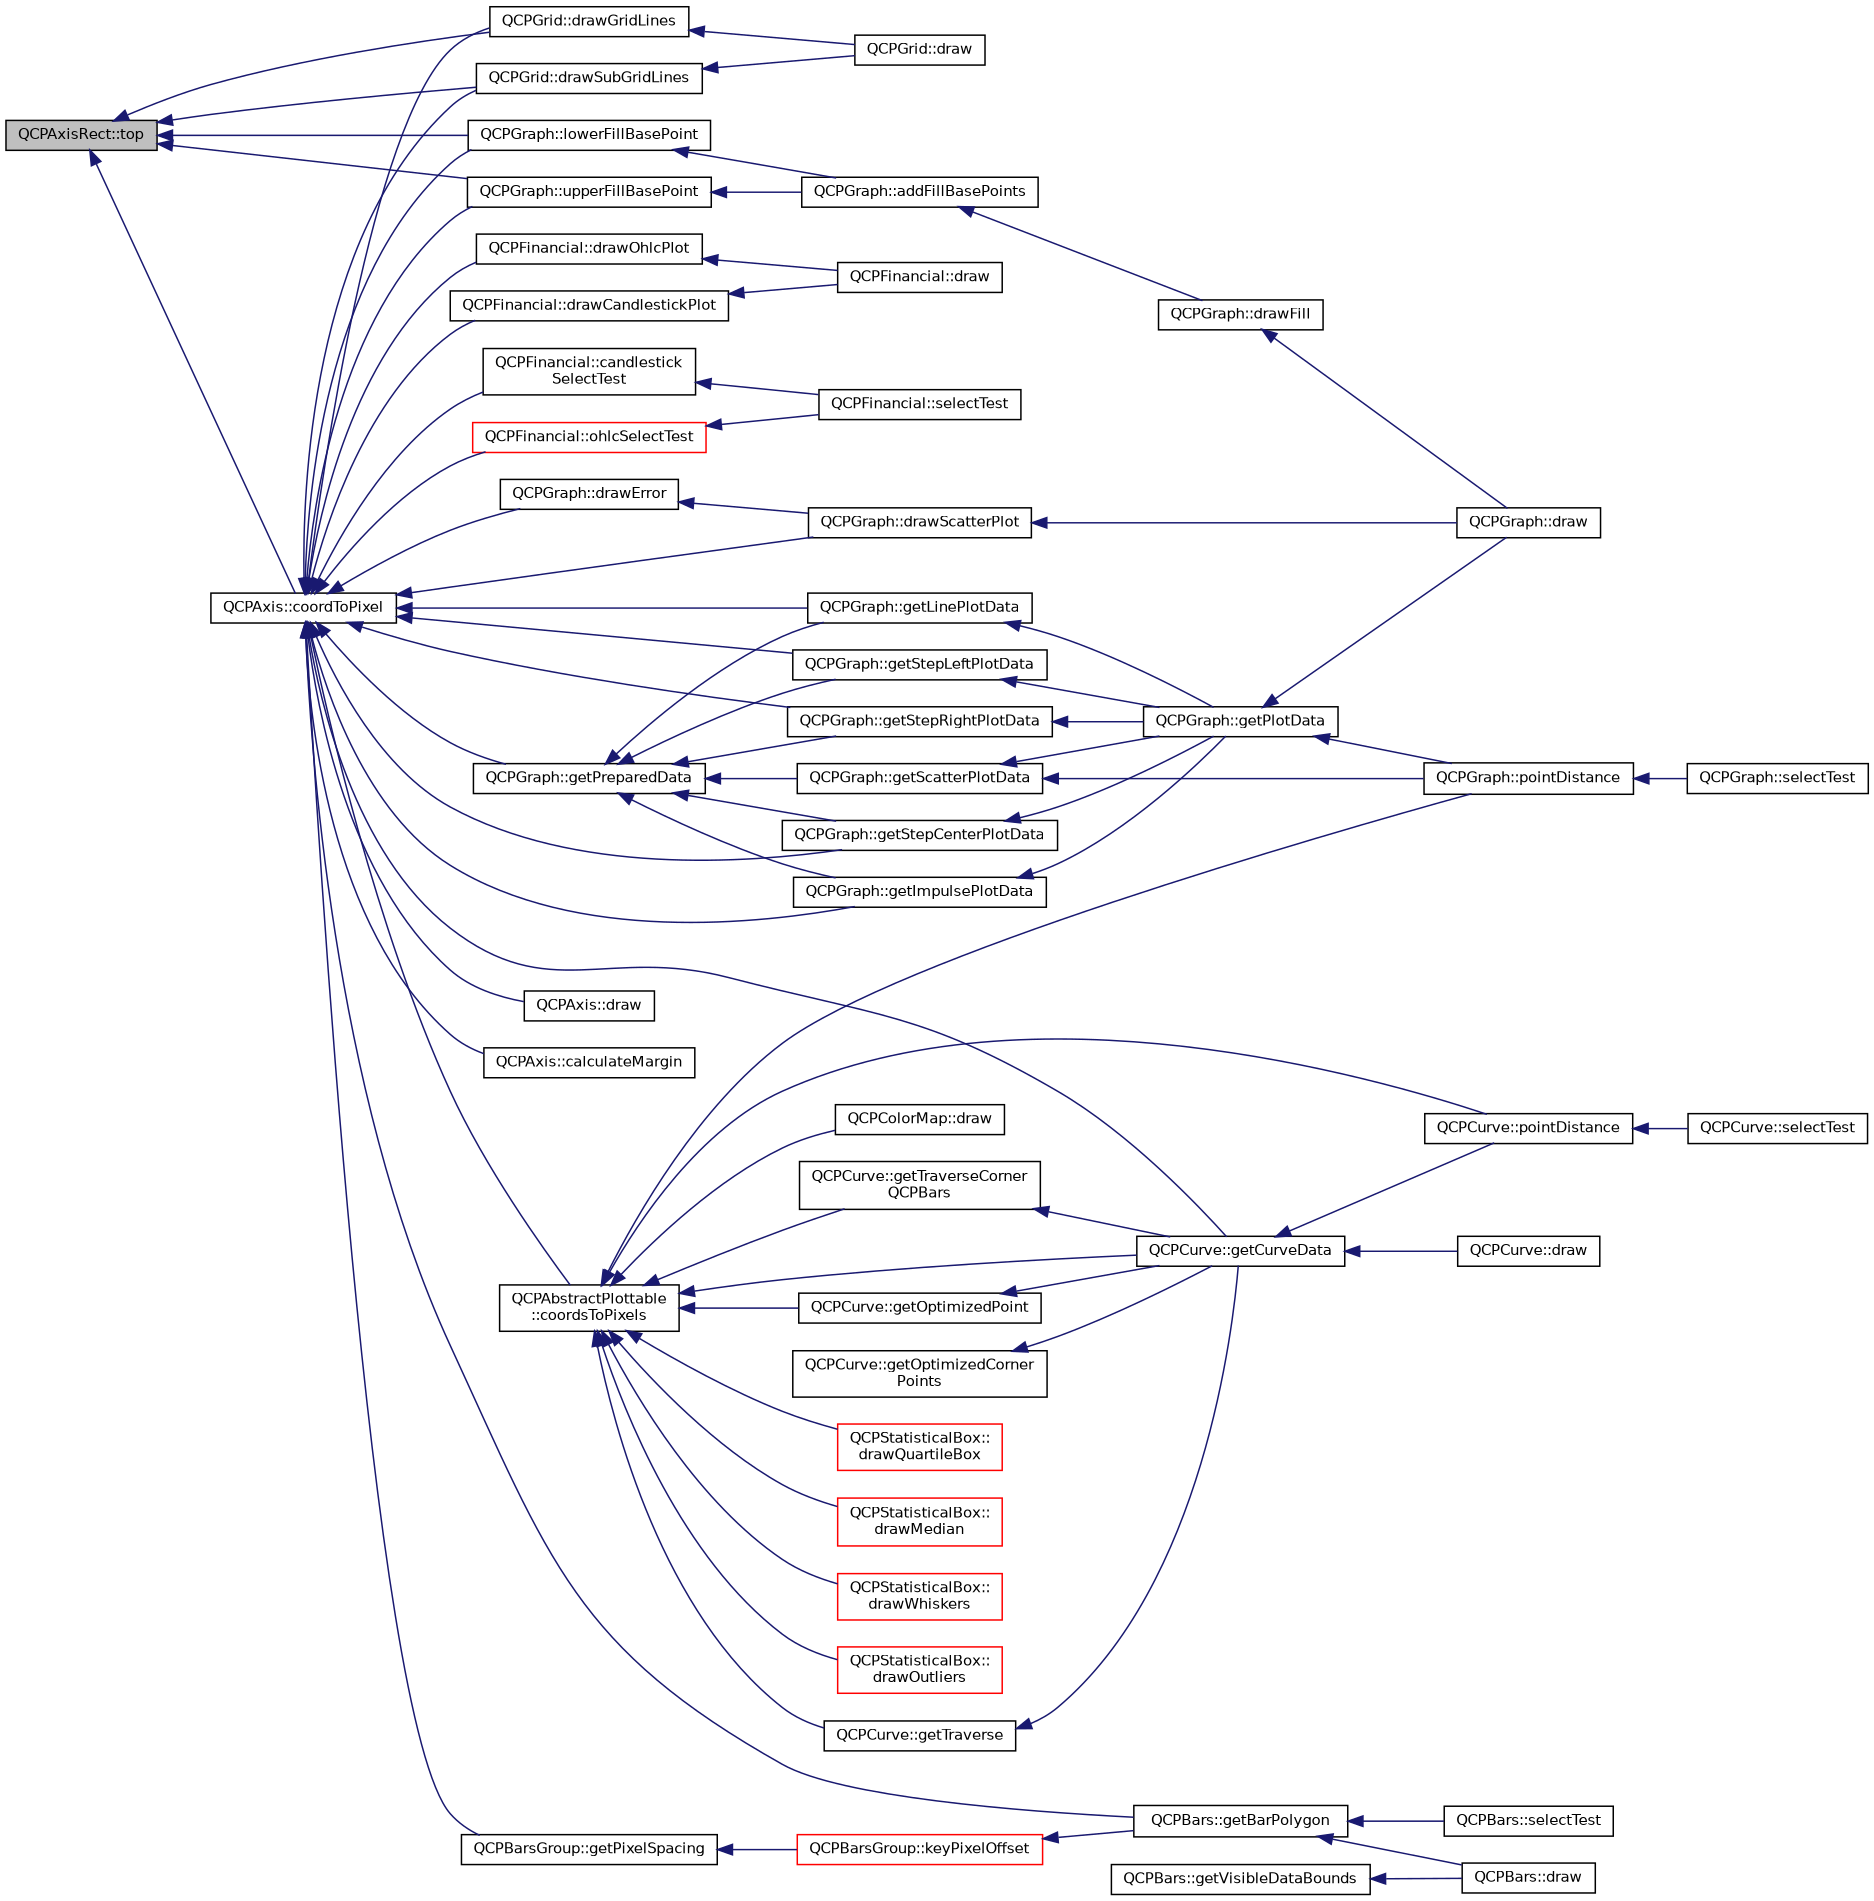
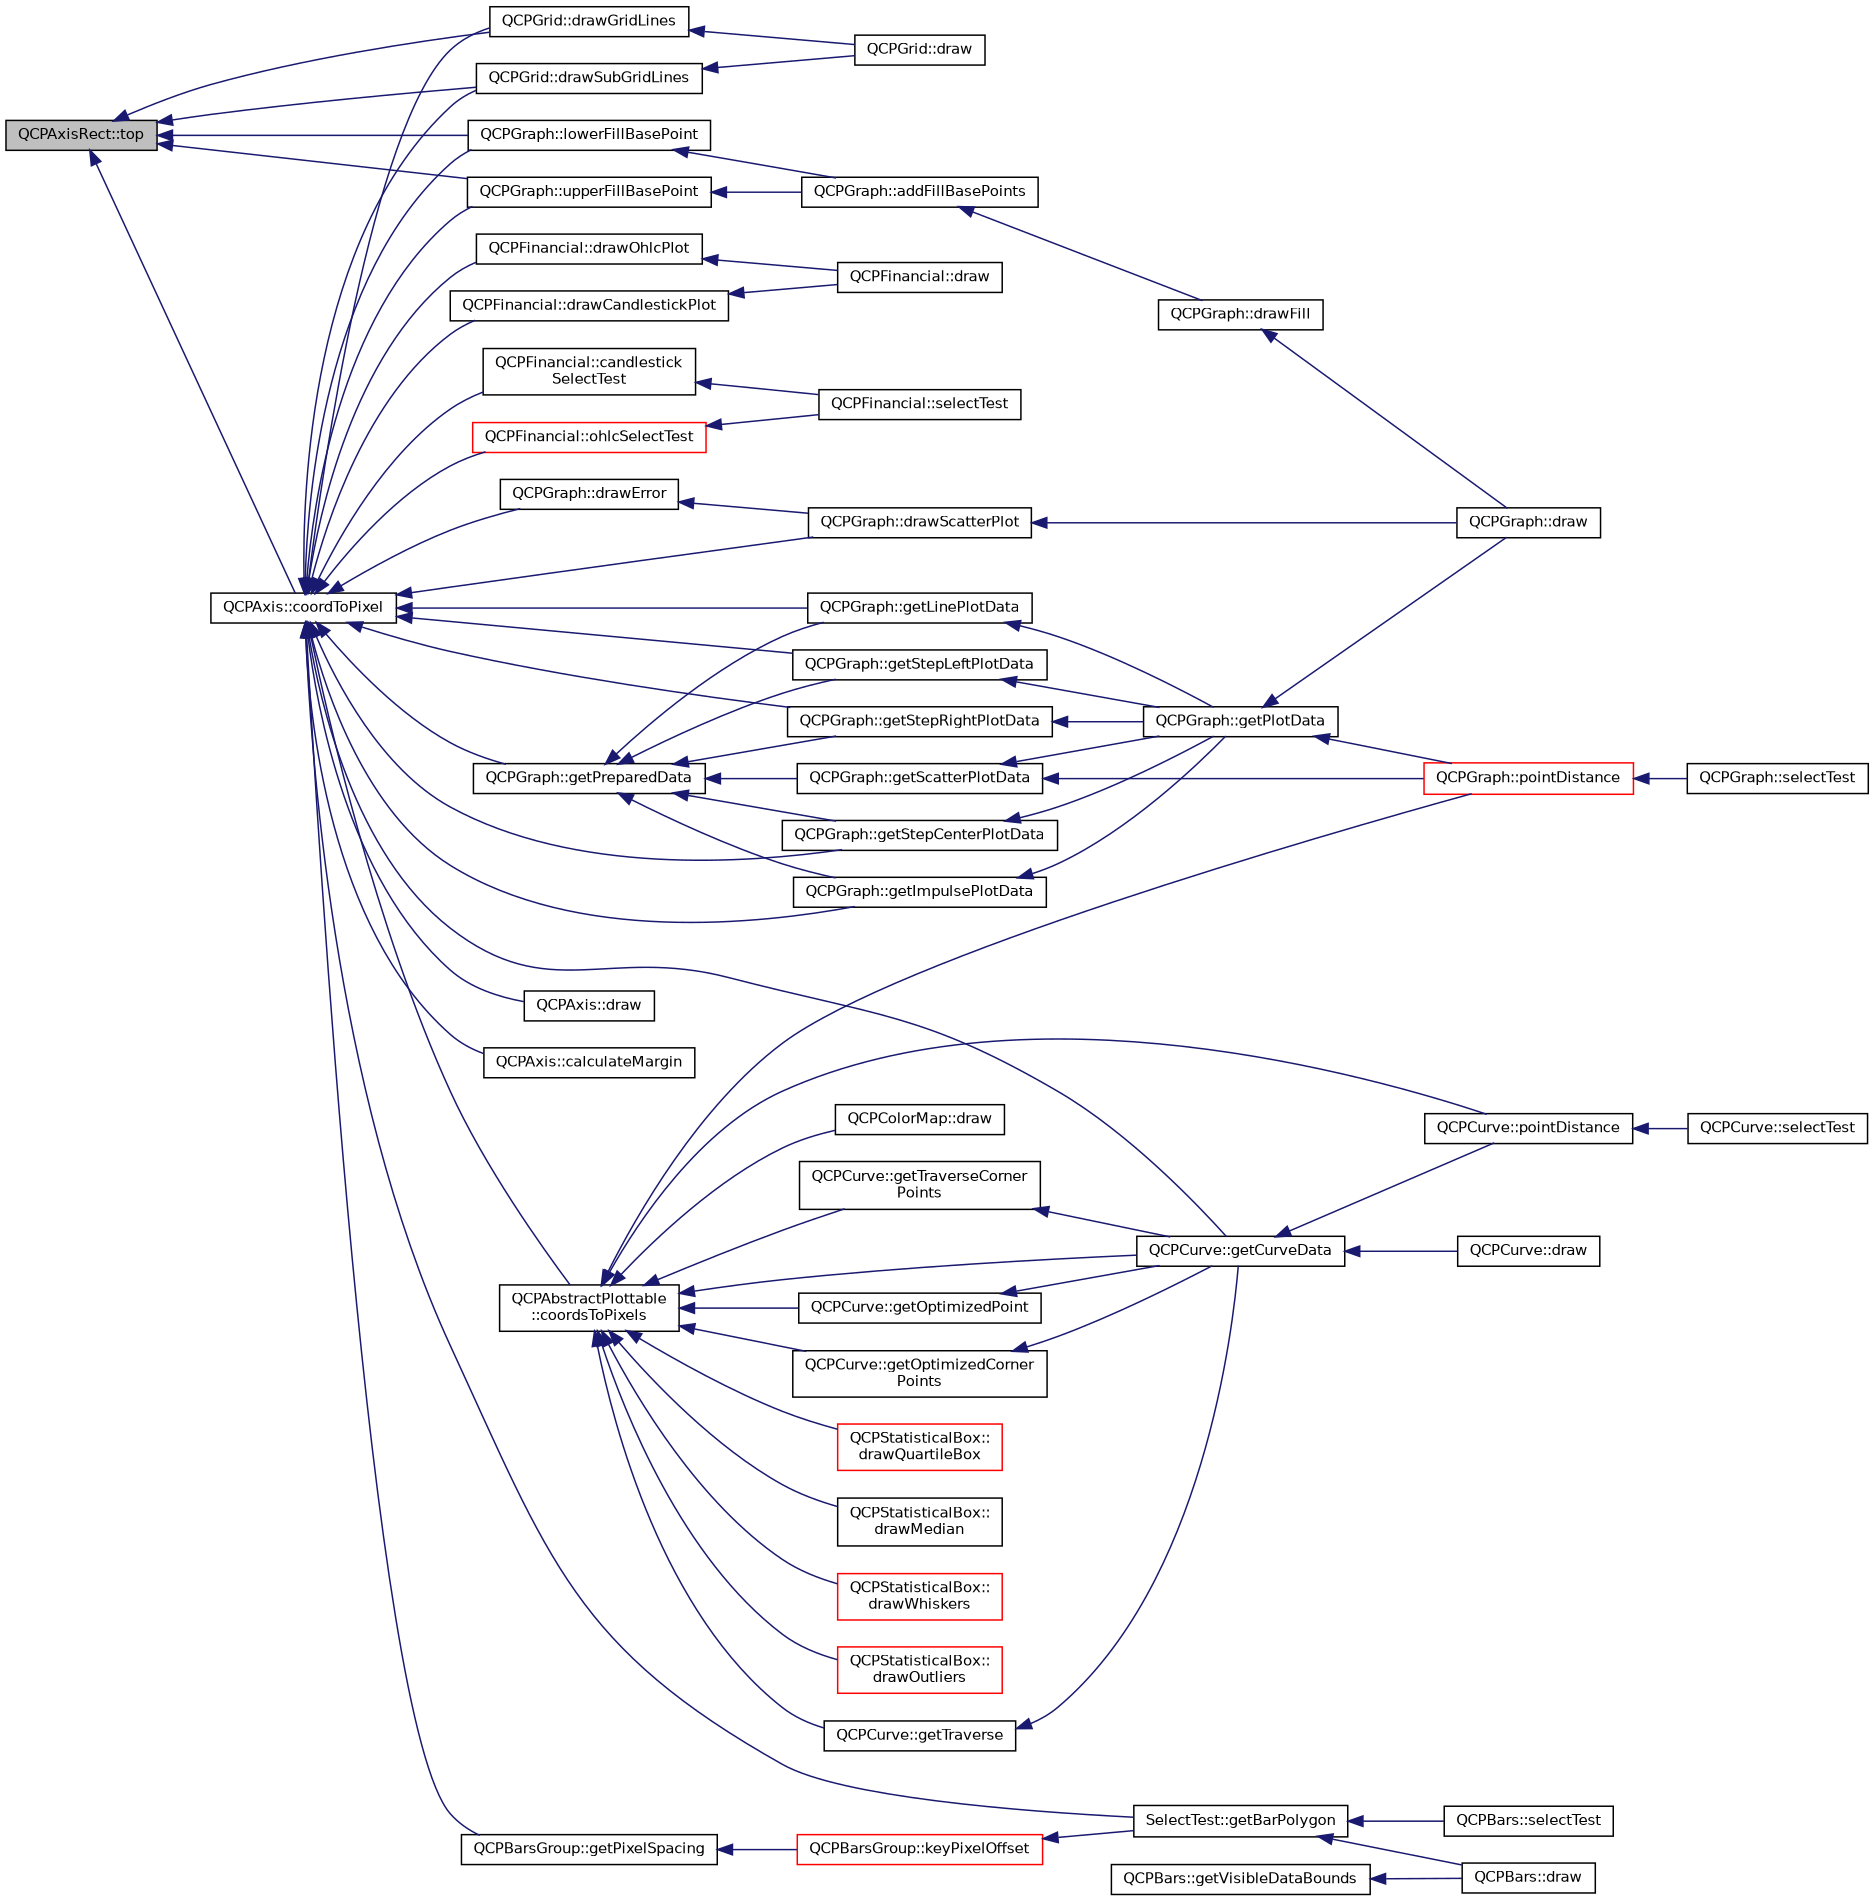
(1529, 779) -> (1529, 779)
(920, 1185) -> (920, 1185)
none -> (750, 1340)
(920, 1522) -> (920, 1522)
(1241, 1821) -> (1241, 1821)
